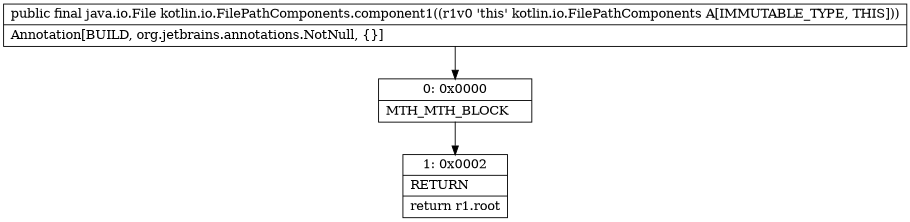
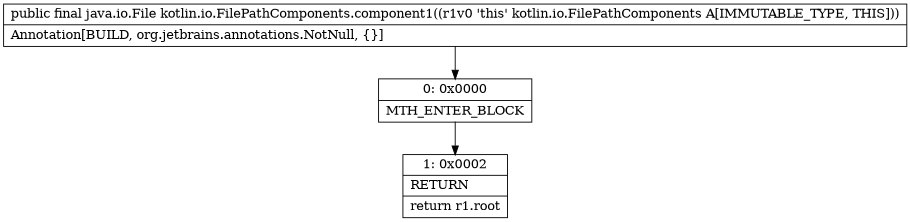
(447, 111) -> (455, 111)
